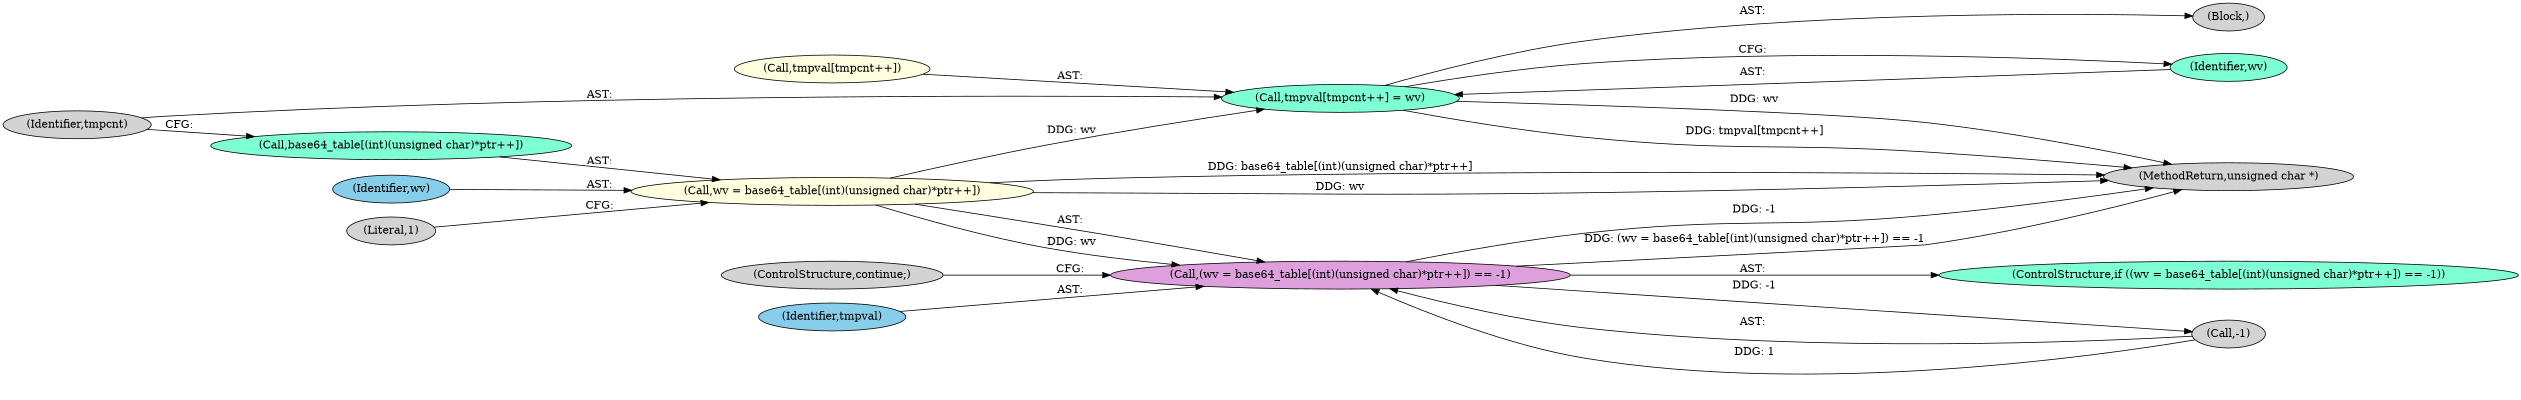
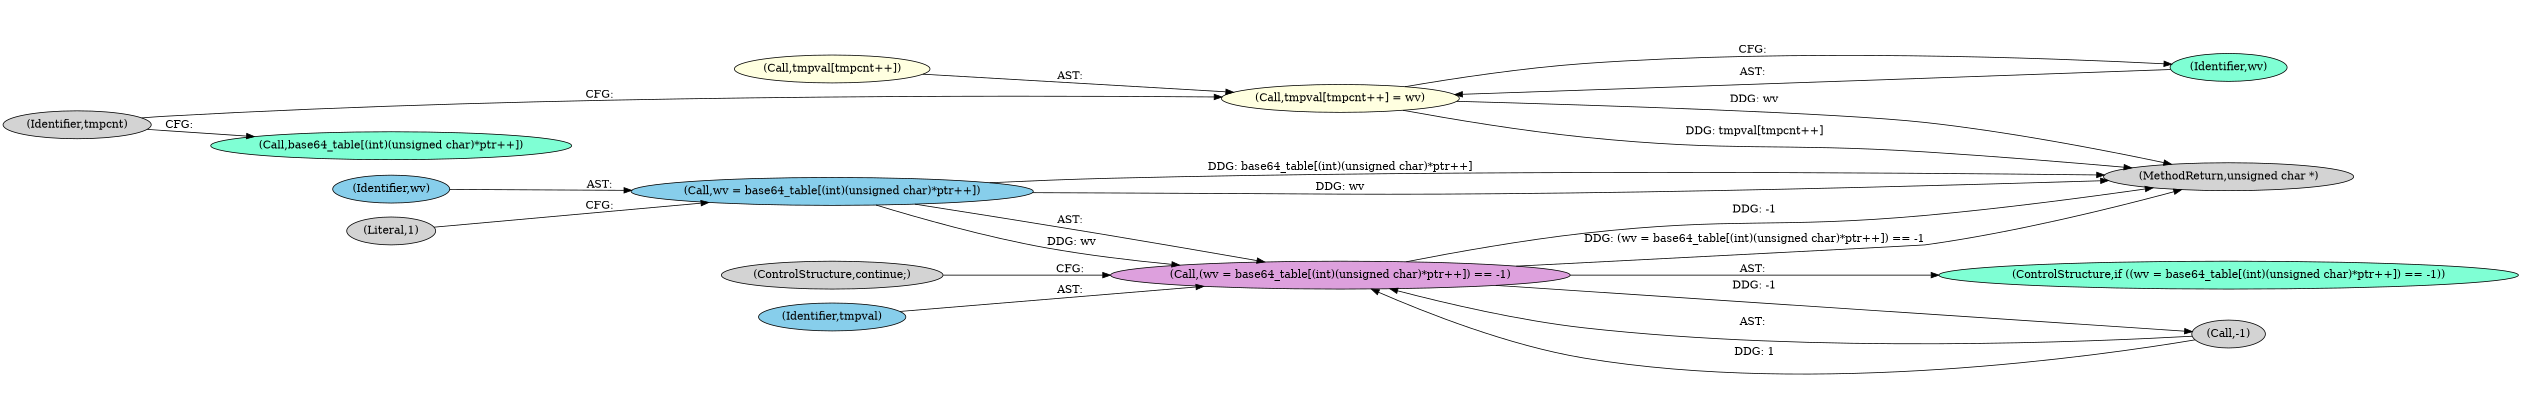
(2229, 17) -> none
(601, 95) -> (601, 95)
(1340, 98) -> (1340, 98)
(1073, 140) -> none
(606, 168) -> none
(832, 191) -> (832, 191)
